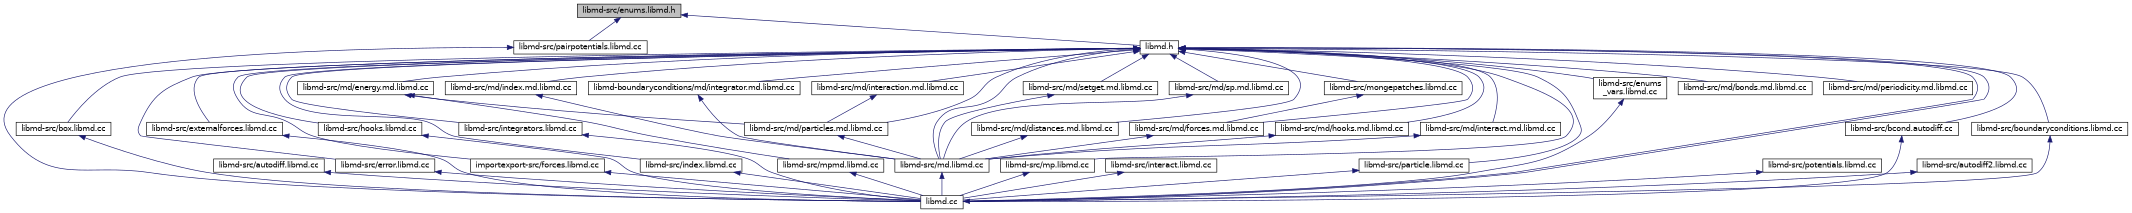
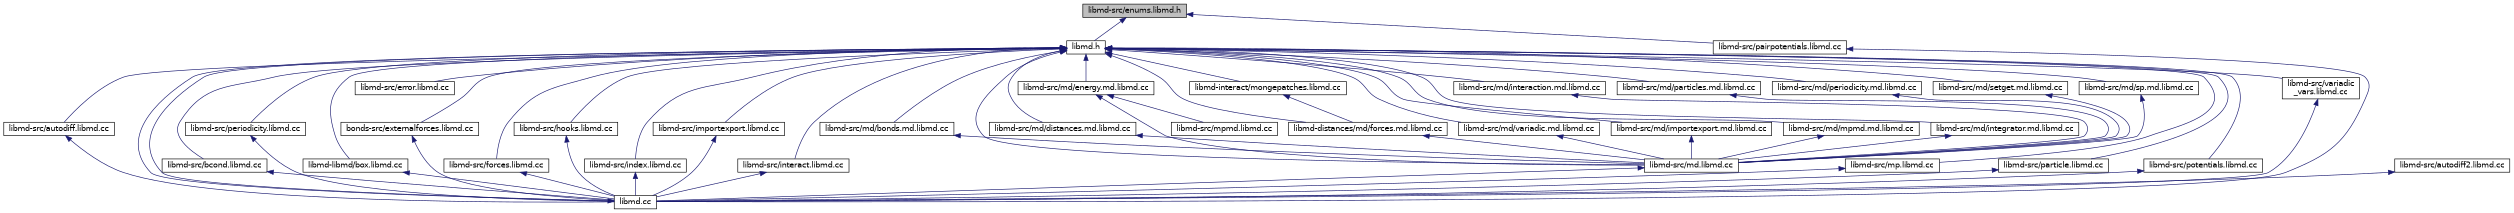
none -> (1719, 55)
none -> (554, 57)
none -> (910, 69)
(511, 88) -> (1851, 129)
(694, 88) -> (2005, 129)
(1393, 88) -> (1268, 88)
(1630, 88) -> (2321, 88)
(849, 110) -> (2013, 111)
(578, 112) -> (1367, 159)
(64, 129) -> (355, 166)
(215, 129) -> (410, 129)
(520, 129) -> (719, 129)
(1197, 129) -> (1368, 129)
(1342, 129) -> (1529, 129)
(1491, 129) -> (1691, 129)
(1902, 129) -> (215, 166)
(2050, 129) -> (246, 129)
none -> (2119, 130)
none -> (1354, 154)
(538, 166) -> (496, 166)
(889, 185) -> none
(669, 188) -> none
